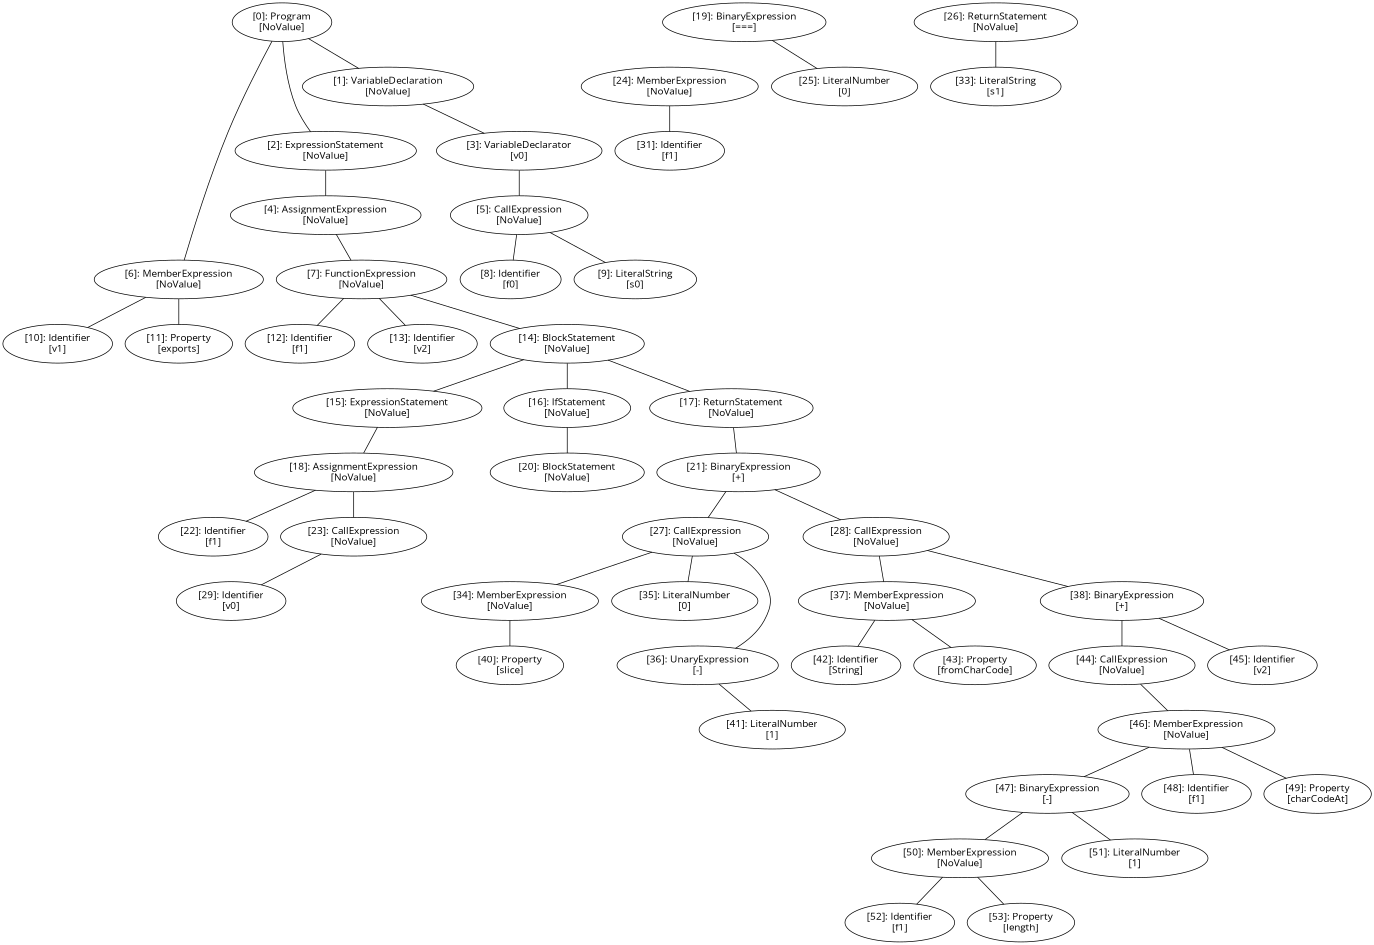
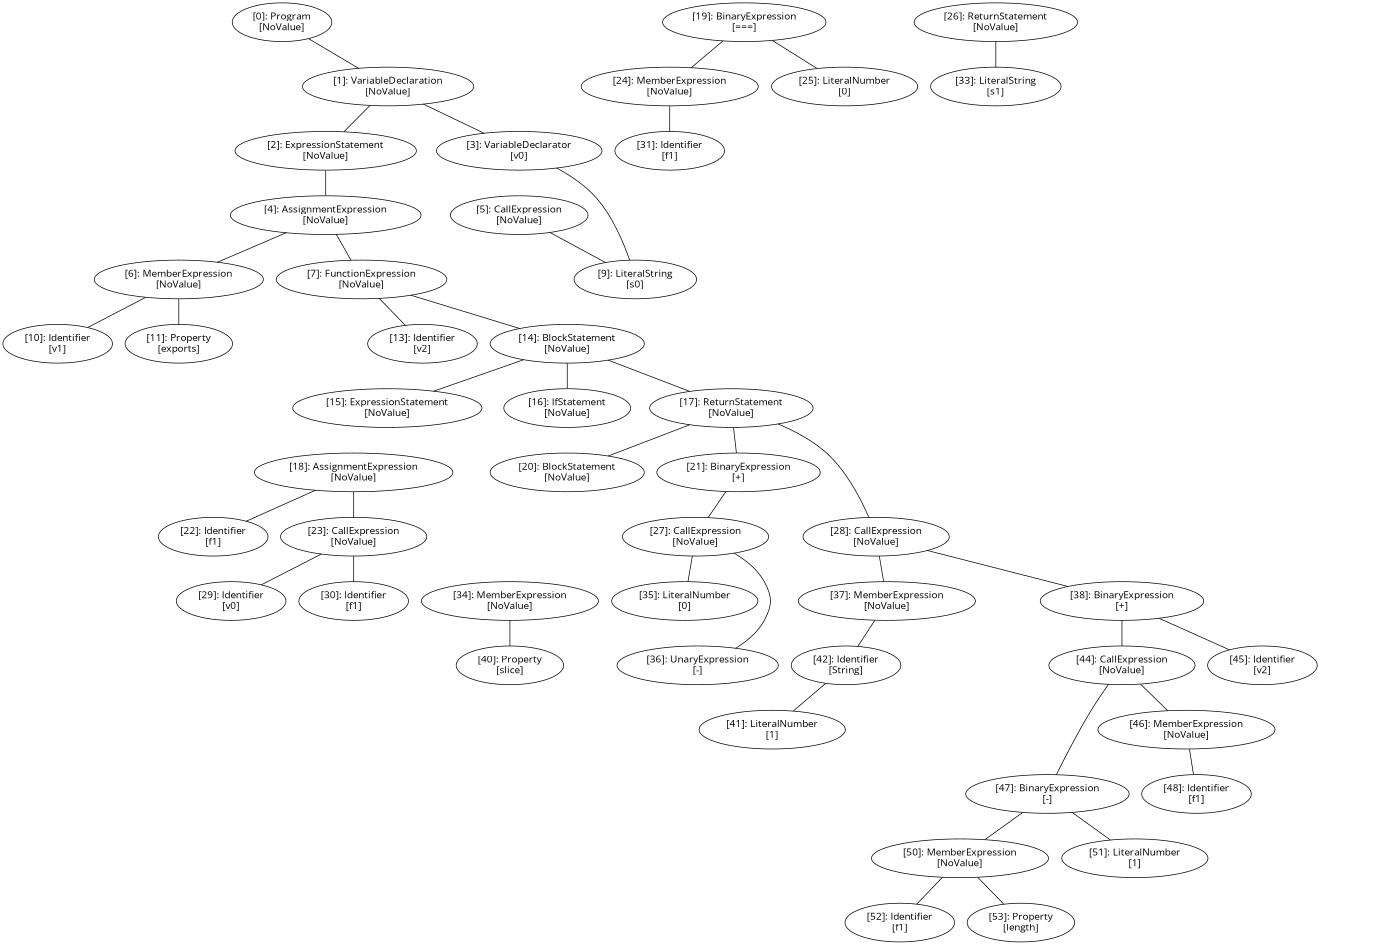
none -> (707, 54)
(290, 89) -> (357, 119)
(222, 148) -> (252, 247)
(519, 183) -> (603, 206)
(511, 279) -> none
(300, 344) -> none
(371, 440) -> none
(567, 440) -> (649, 440)
(808, 505) -> (834, 460)
(604, 568) -> none
none -> (354, 601)
(975, 665) -> none
(735, 698) -> (809, 697)
(1117, 762) -> (1081, 728)
(1318, 794) -> none
